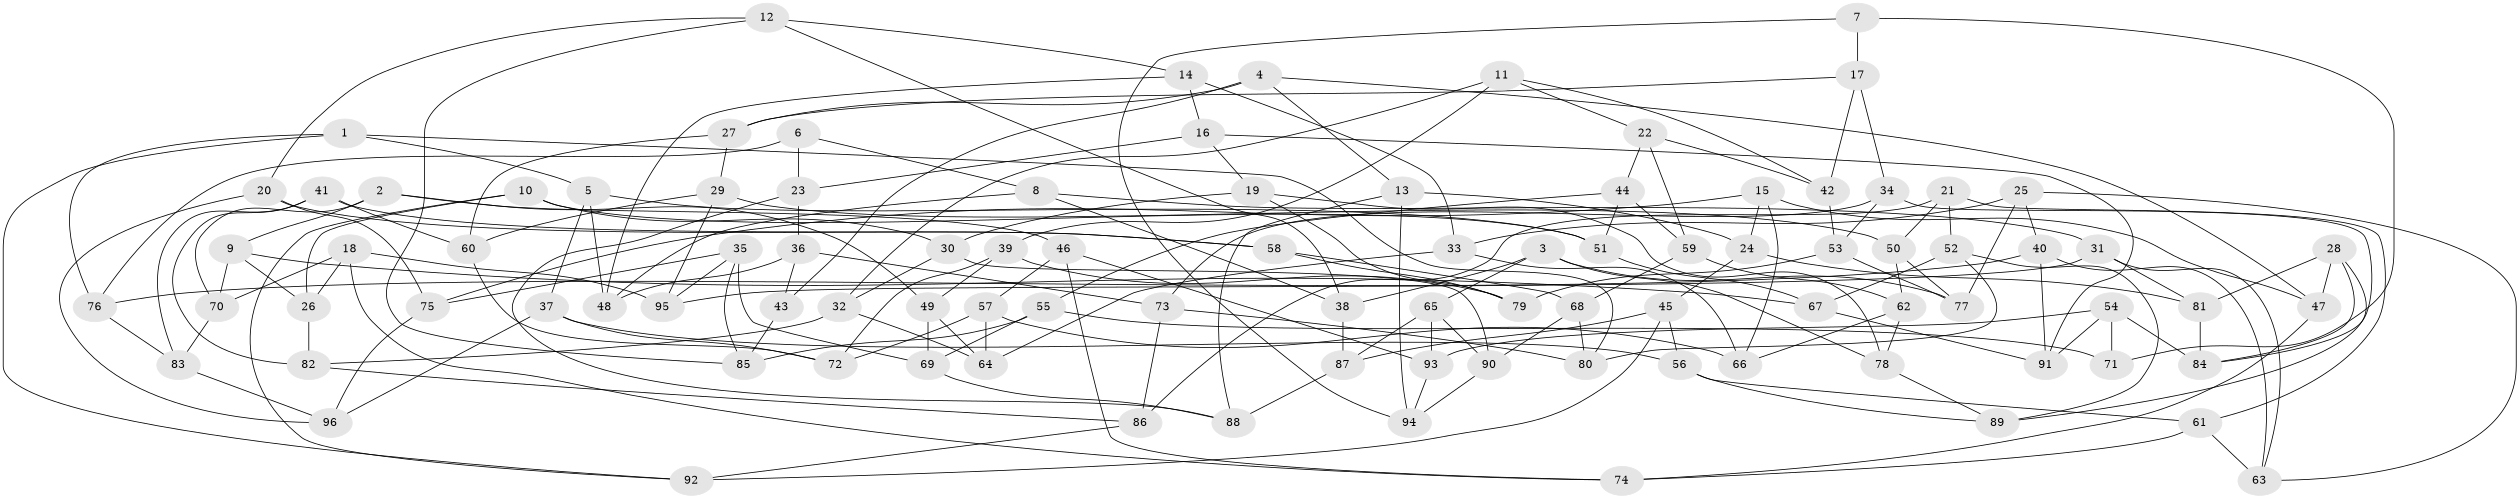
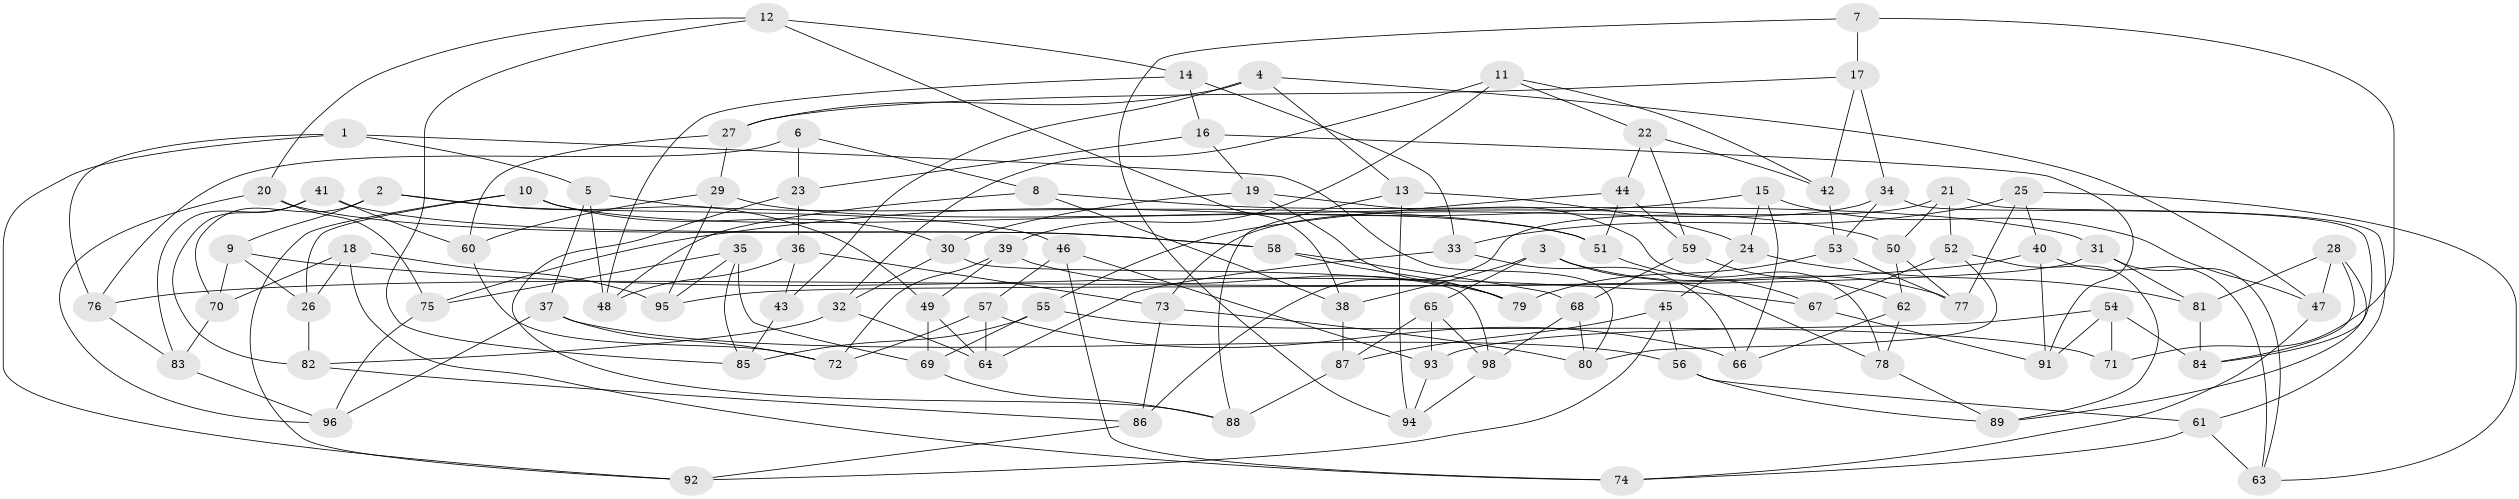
(1489, 365) -> (1489, 365)
